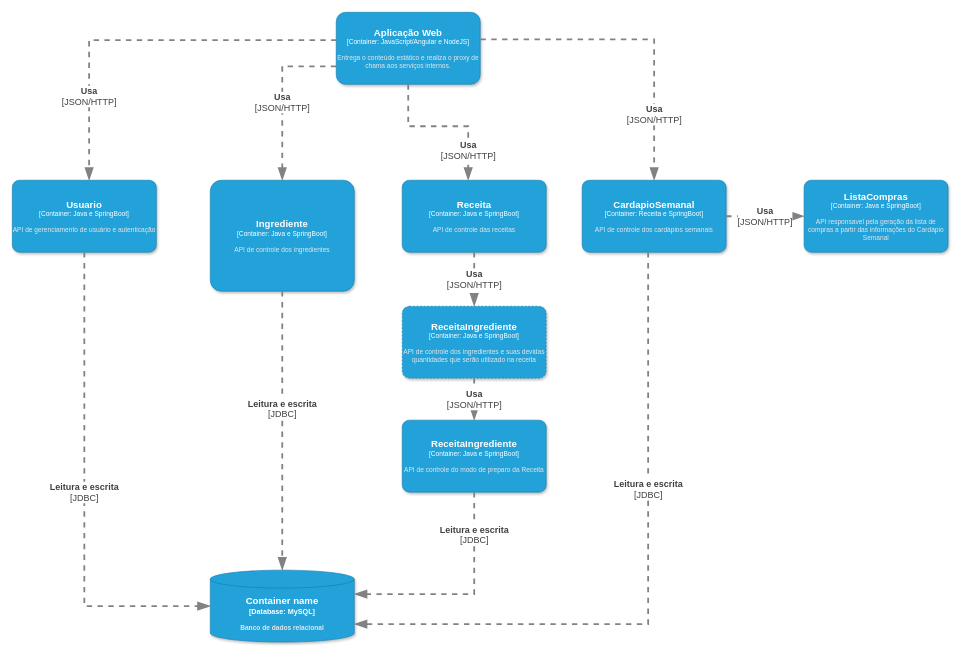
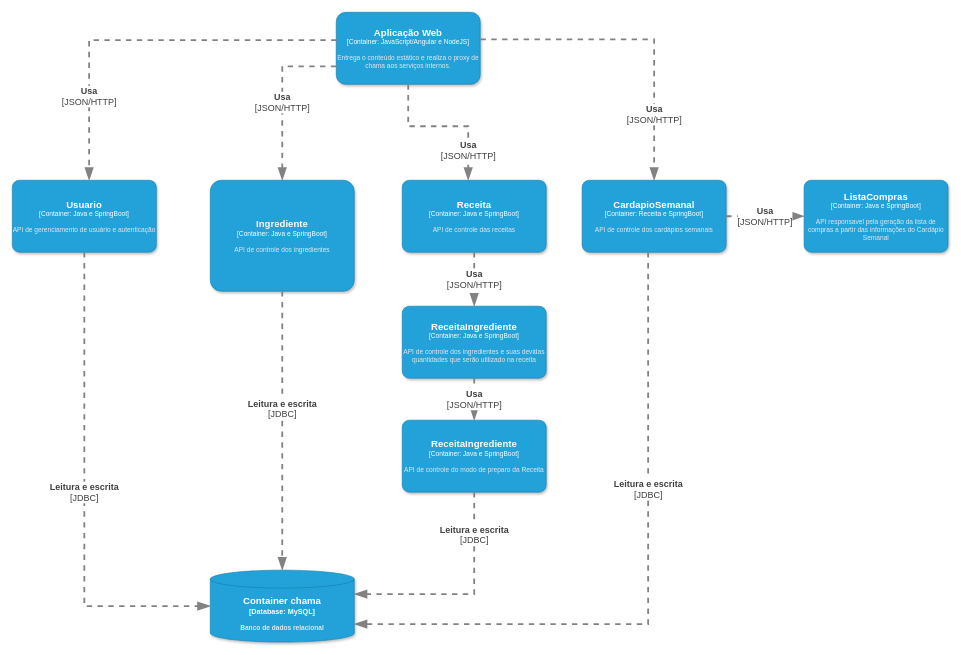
(474, 342) -> (474, 342)
(282, 614) -> (282, 614)
